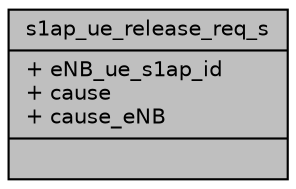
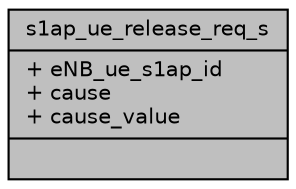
(97, 117) -> (104, 117)
